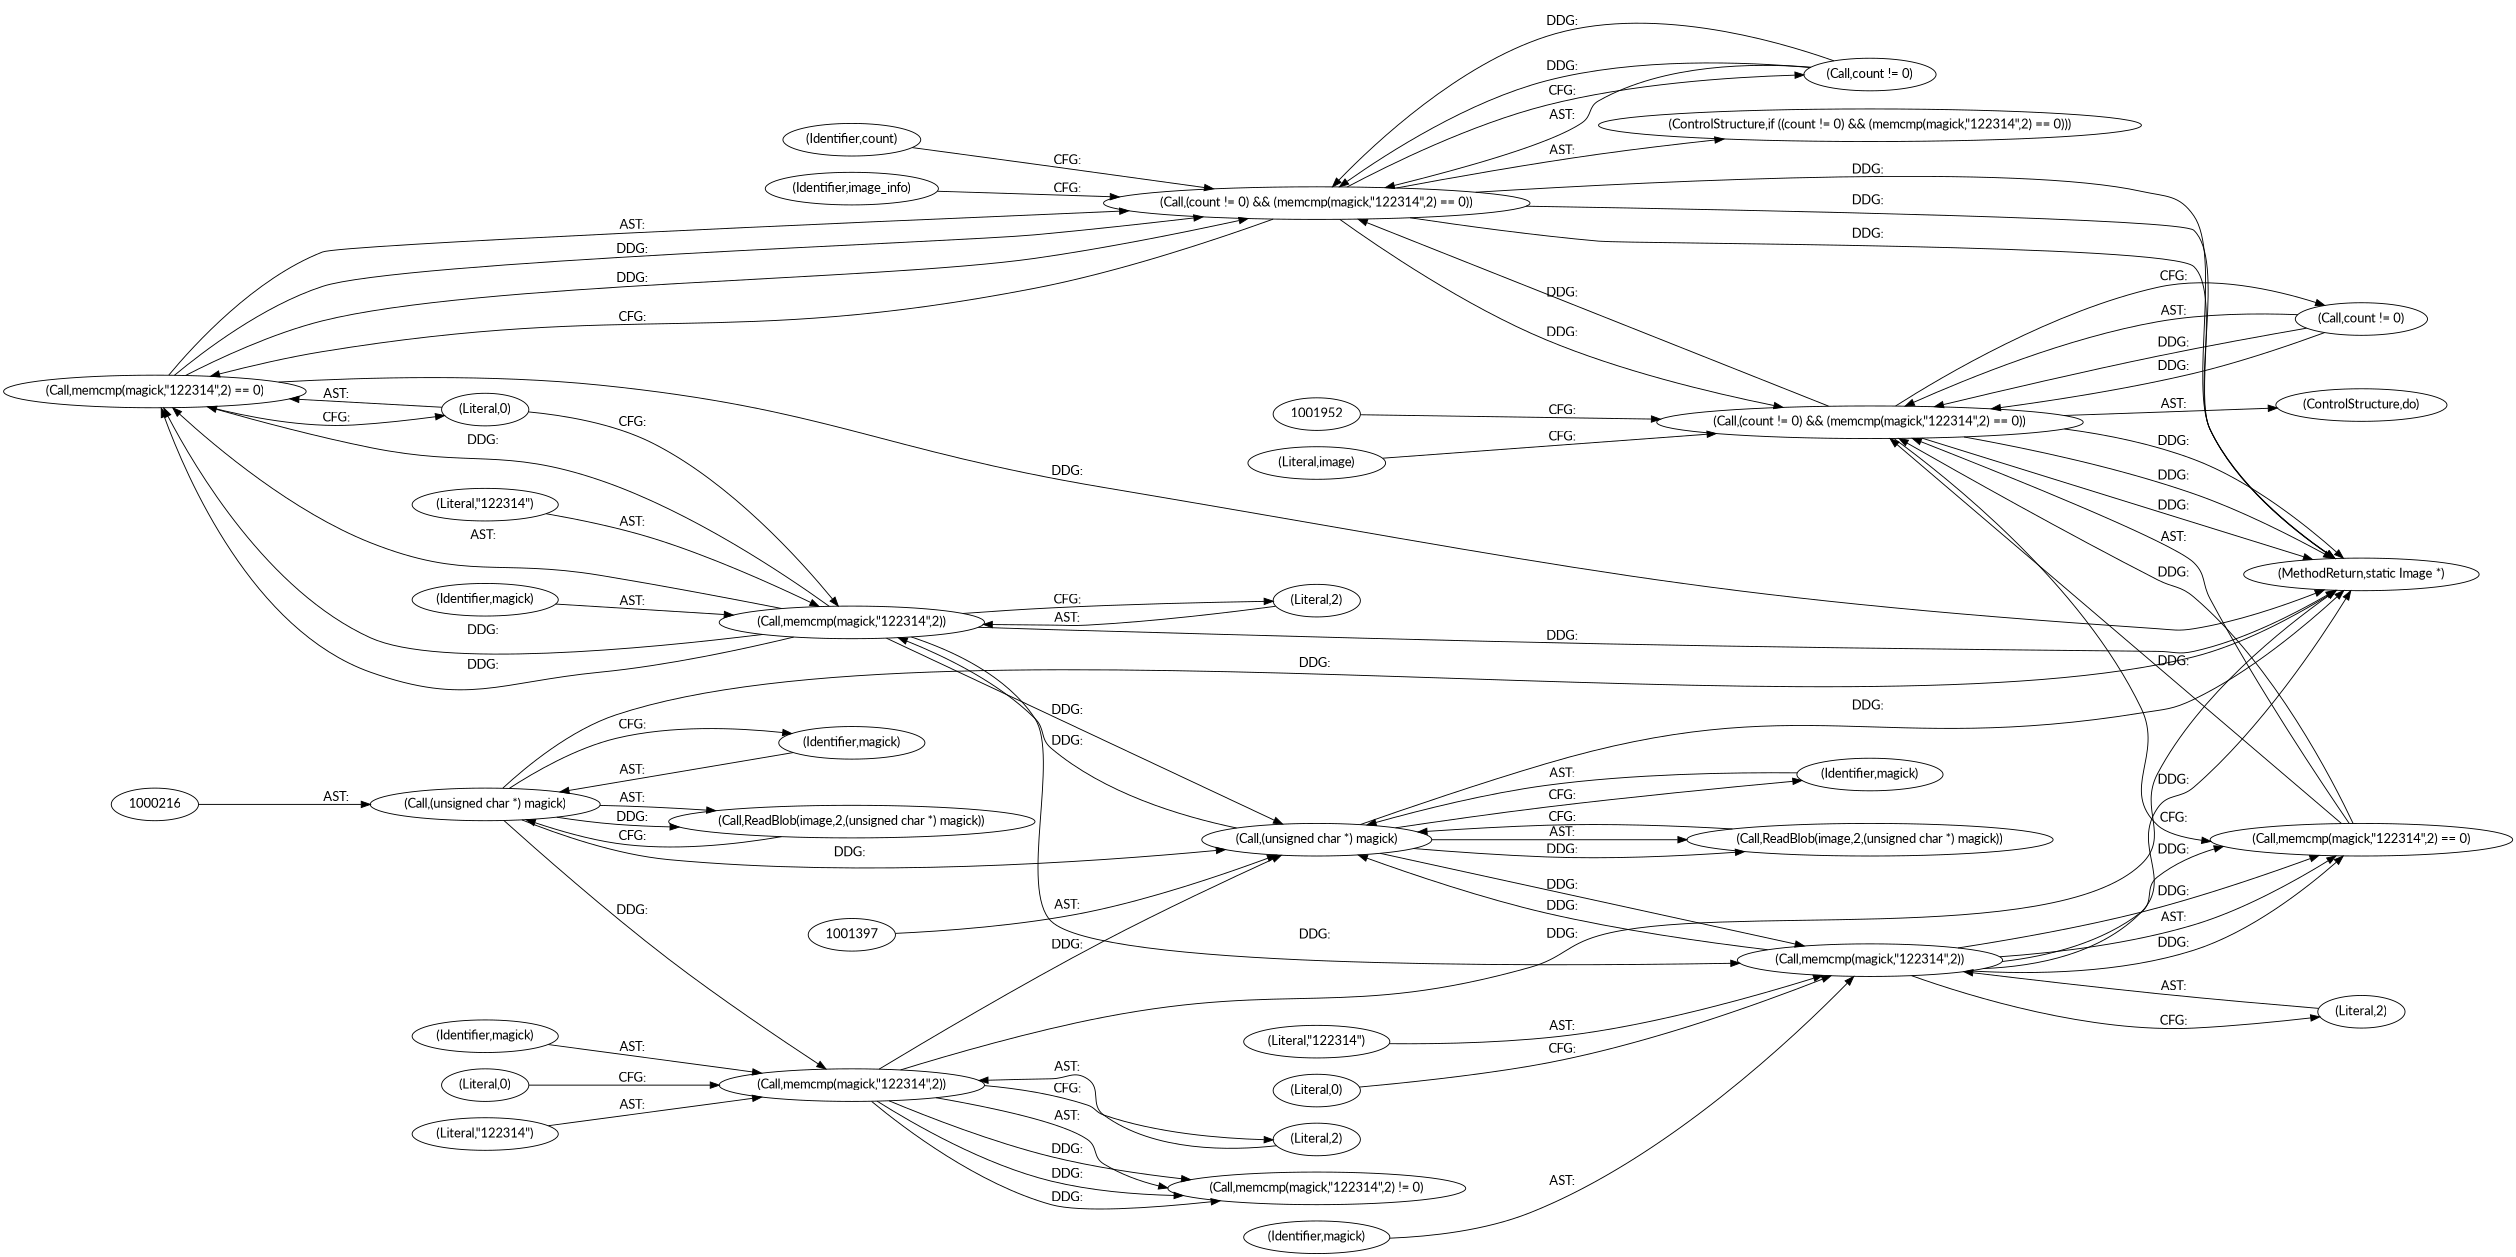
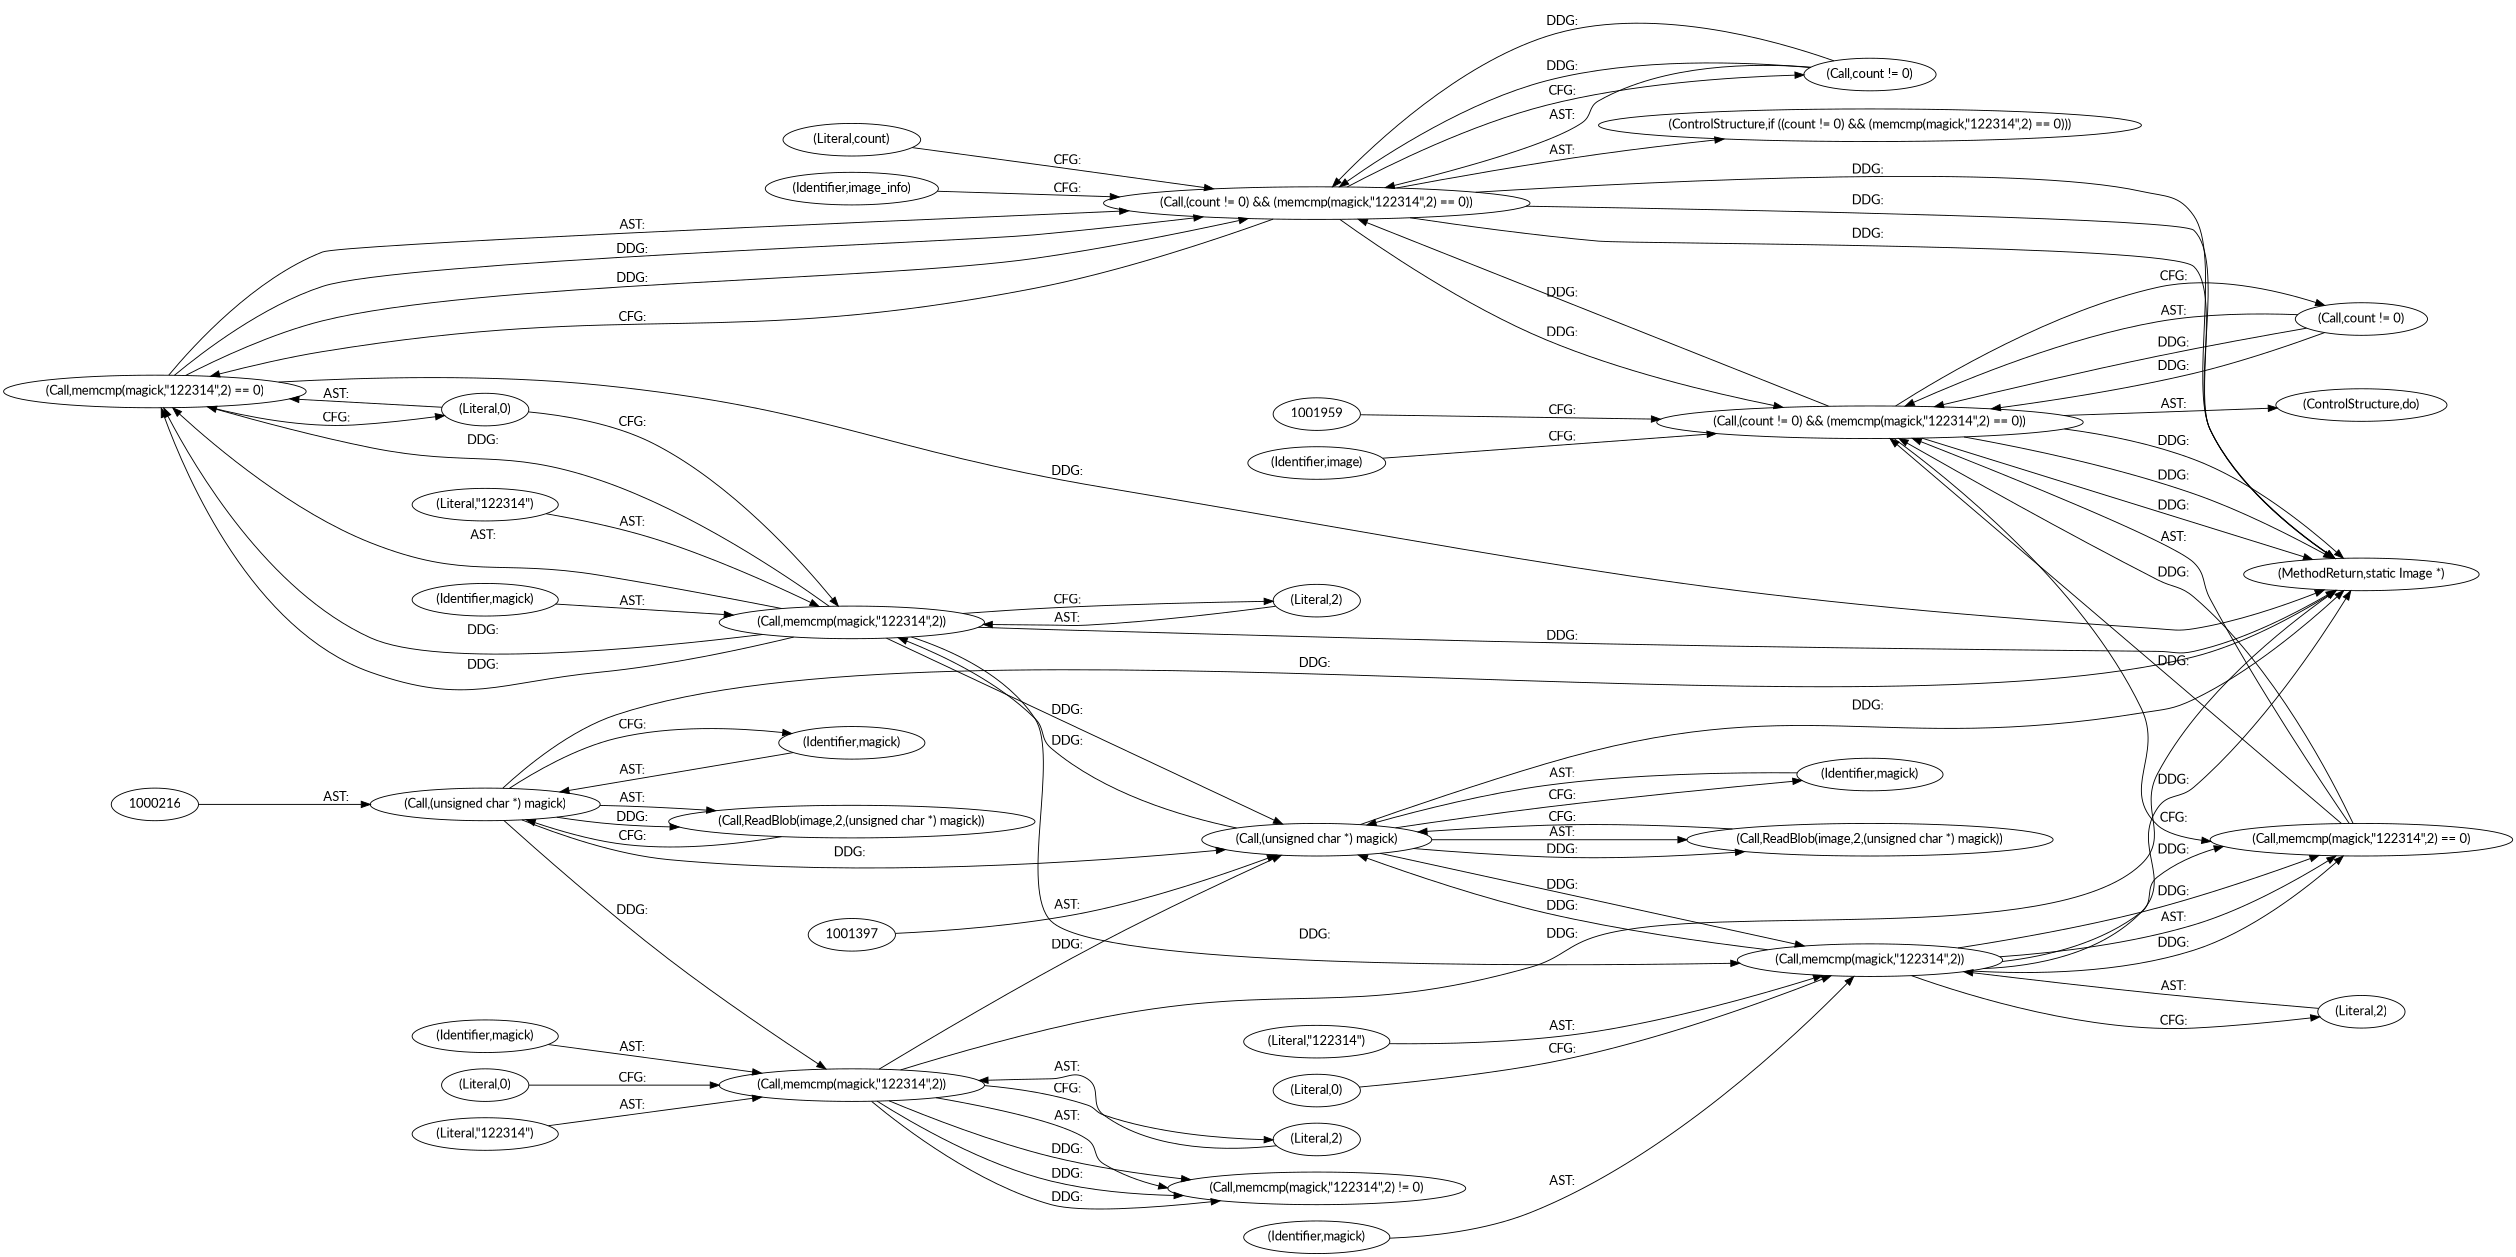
(852, 140) -> (852, 140)
(1317, 414) -> (1317, 414)
(1317, 463) -> (1317, 463)
